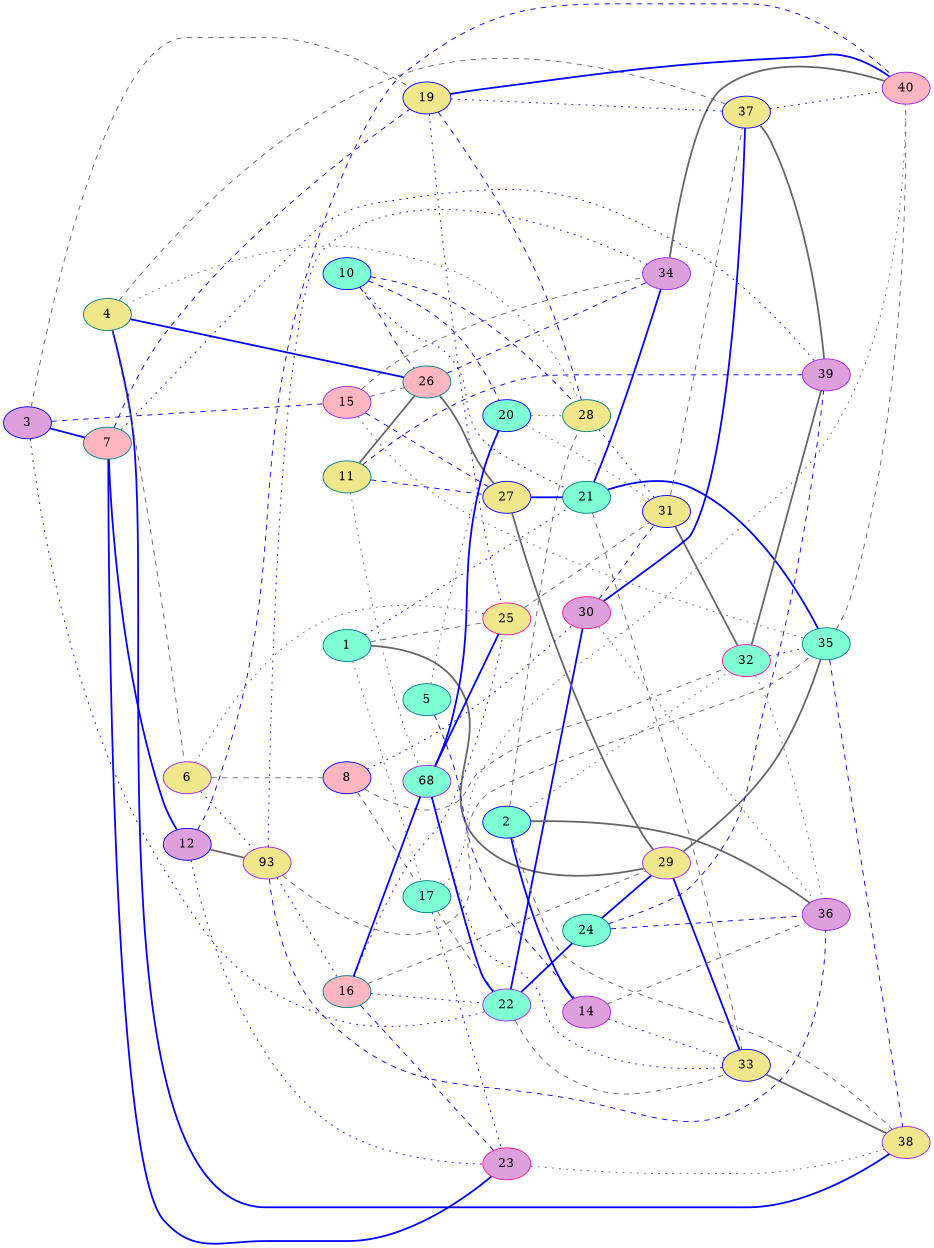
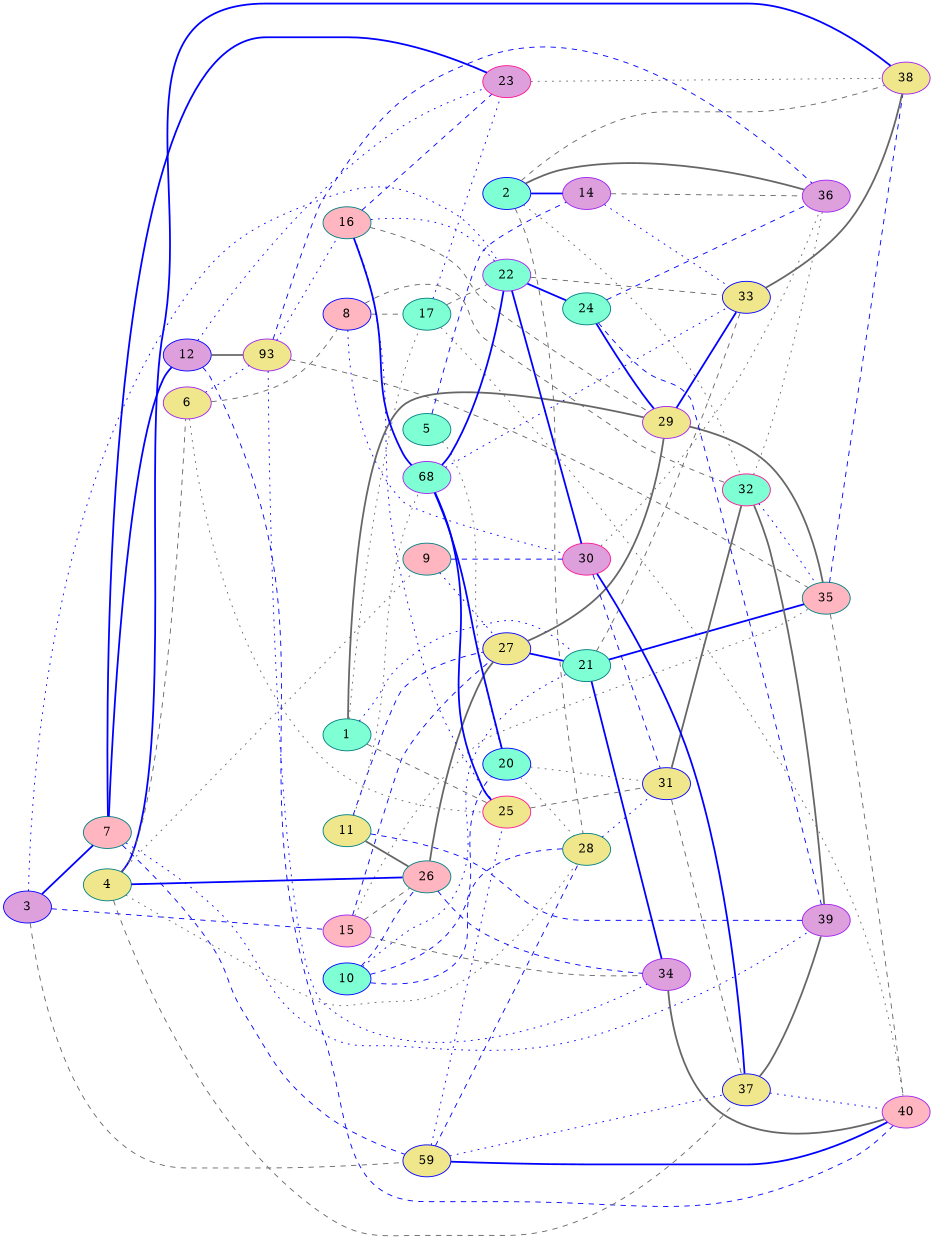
(427, 98) -> (427, 1161)
none -> (427, 559)
(826, 644) -> (826, 598)
